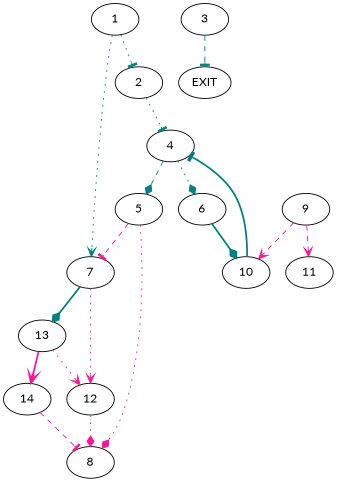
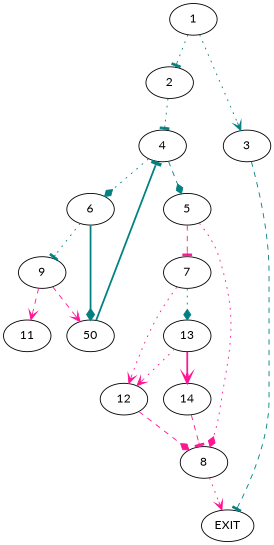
(99, 141) -> (218, 79)
none -> (68, 239)
(246, 273) -> (91, 336)
(70, 300) -> (187, 299)
(91, 426) -> (160, 427)
none -> (214, 490)
